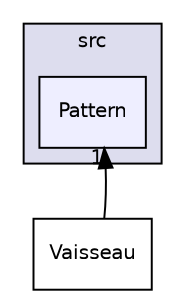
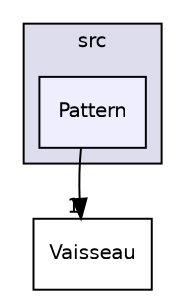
(106, 193) -> (79, 176)
